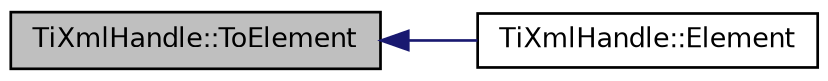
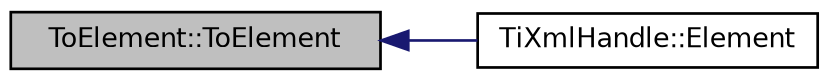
(196, 40) -> (196, 40)
